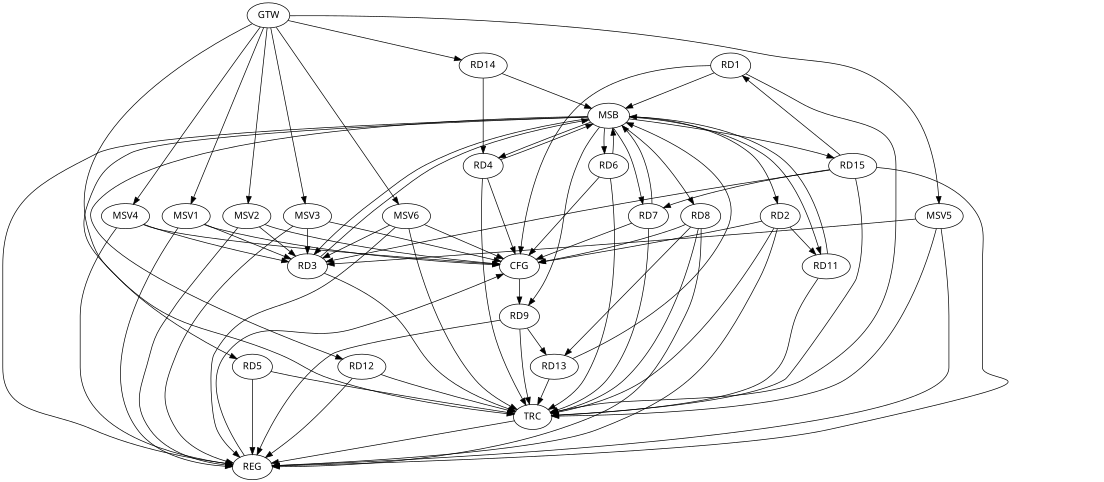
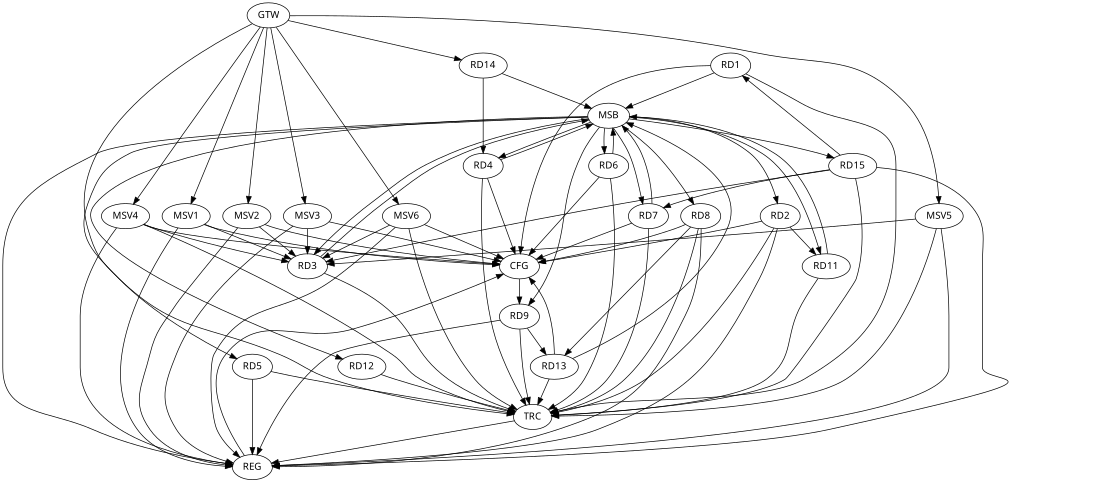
none -> (329, 315)
none -> (550, 317)
(314, 418) -> none
